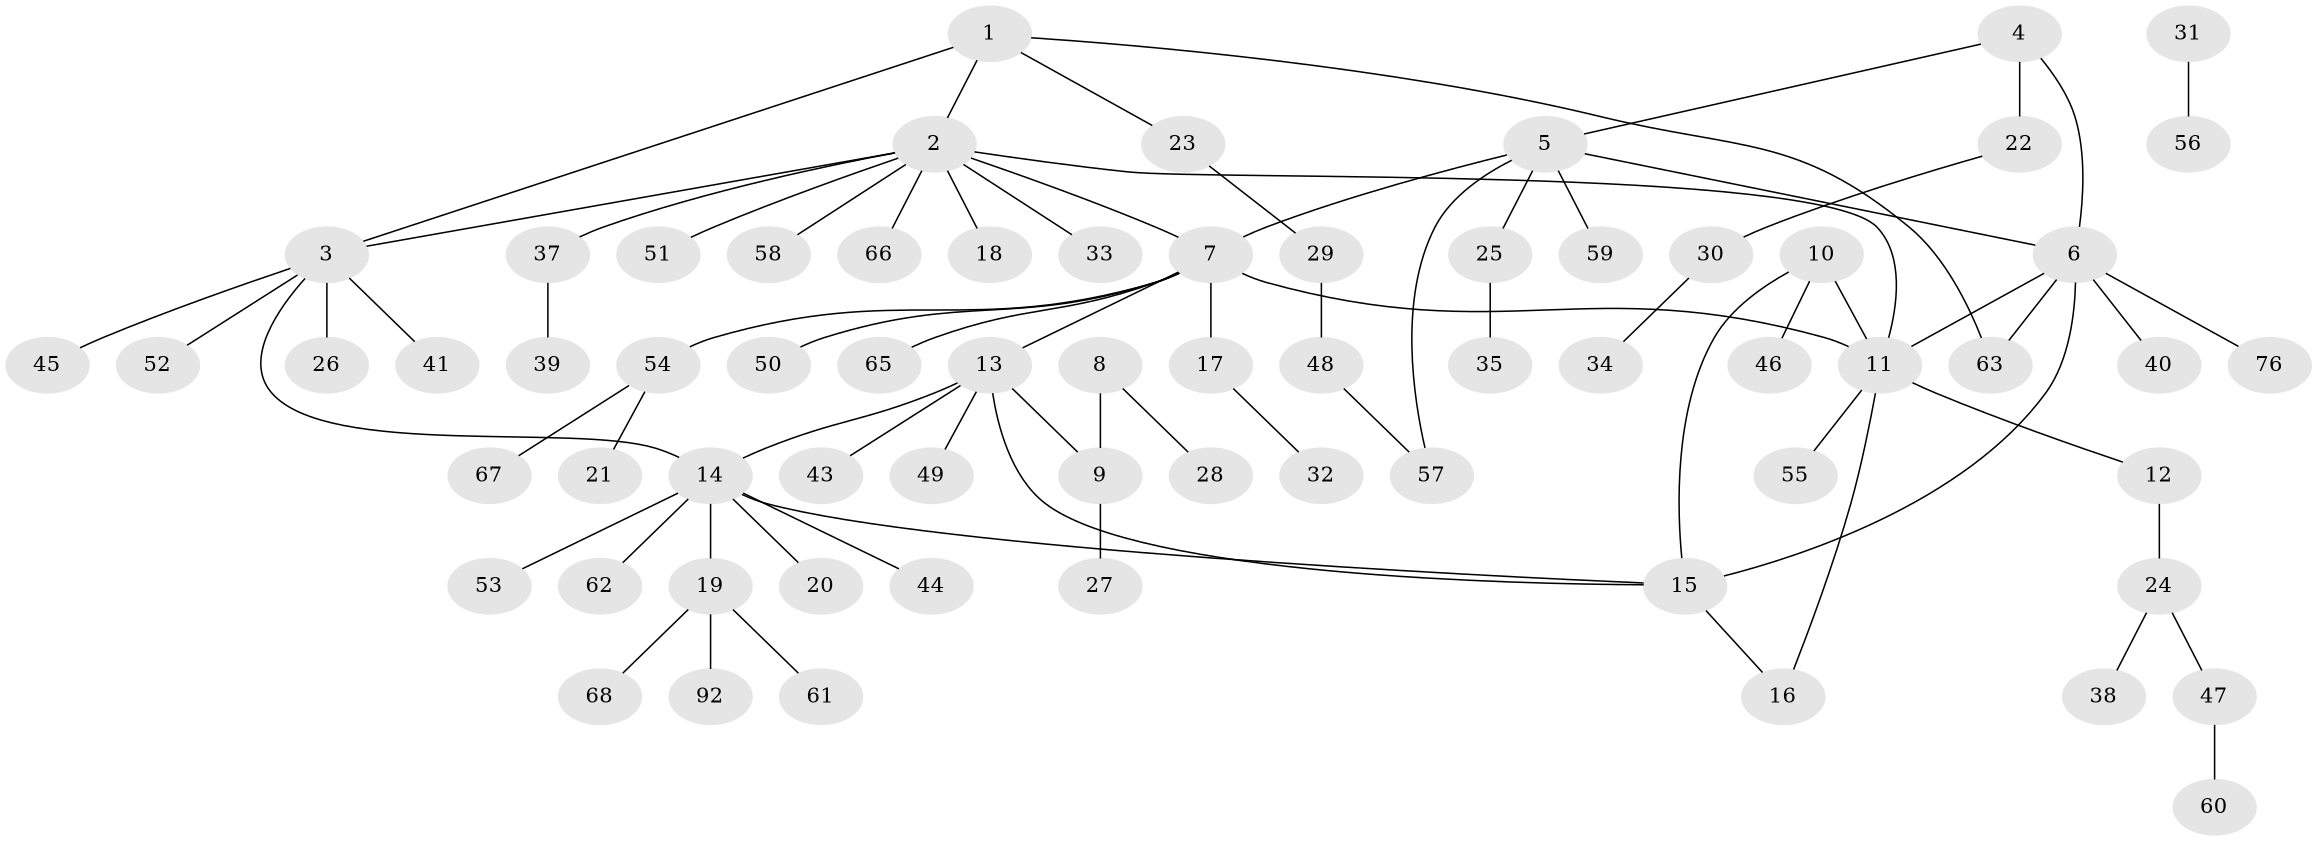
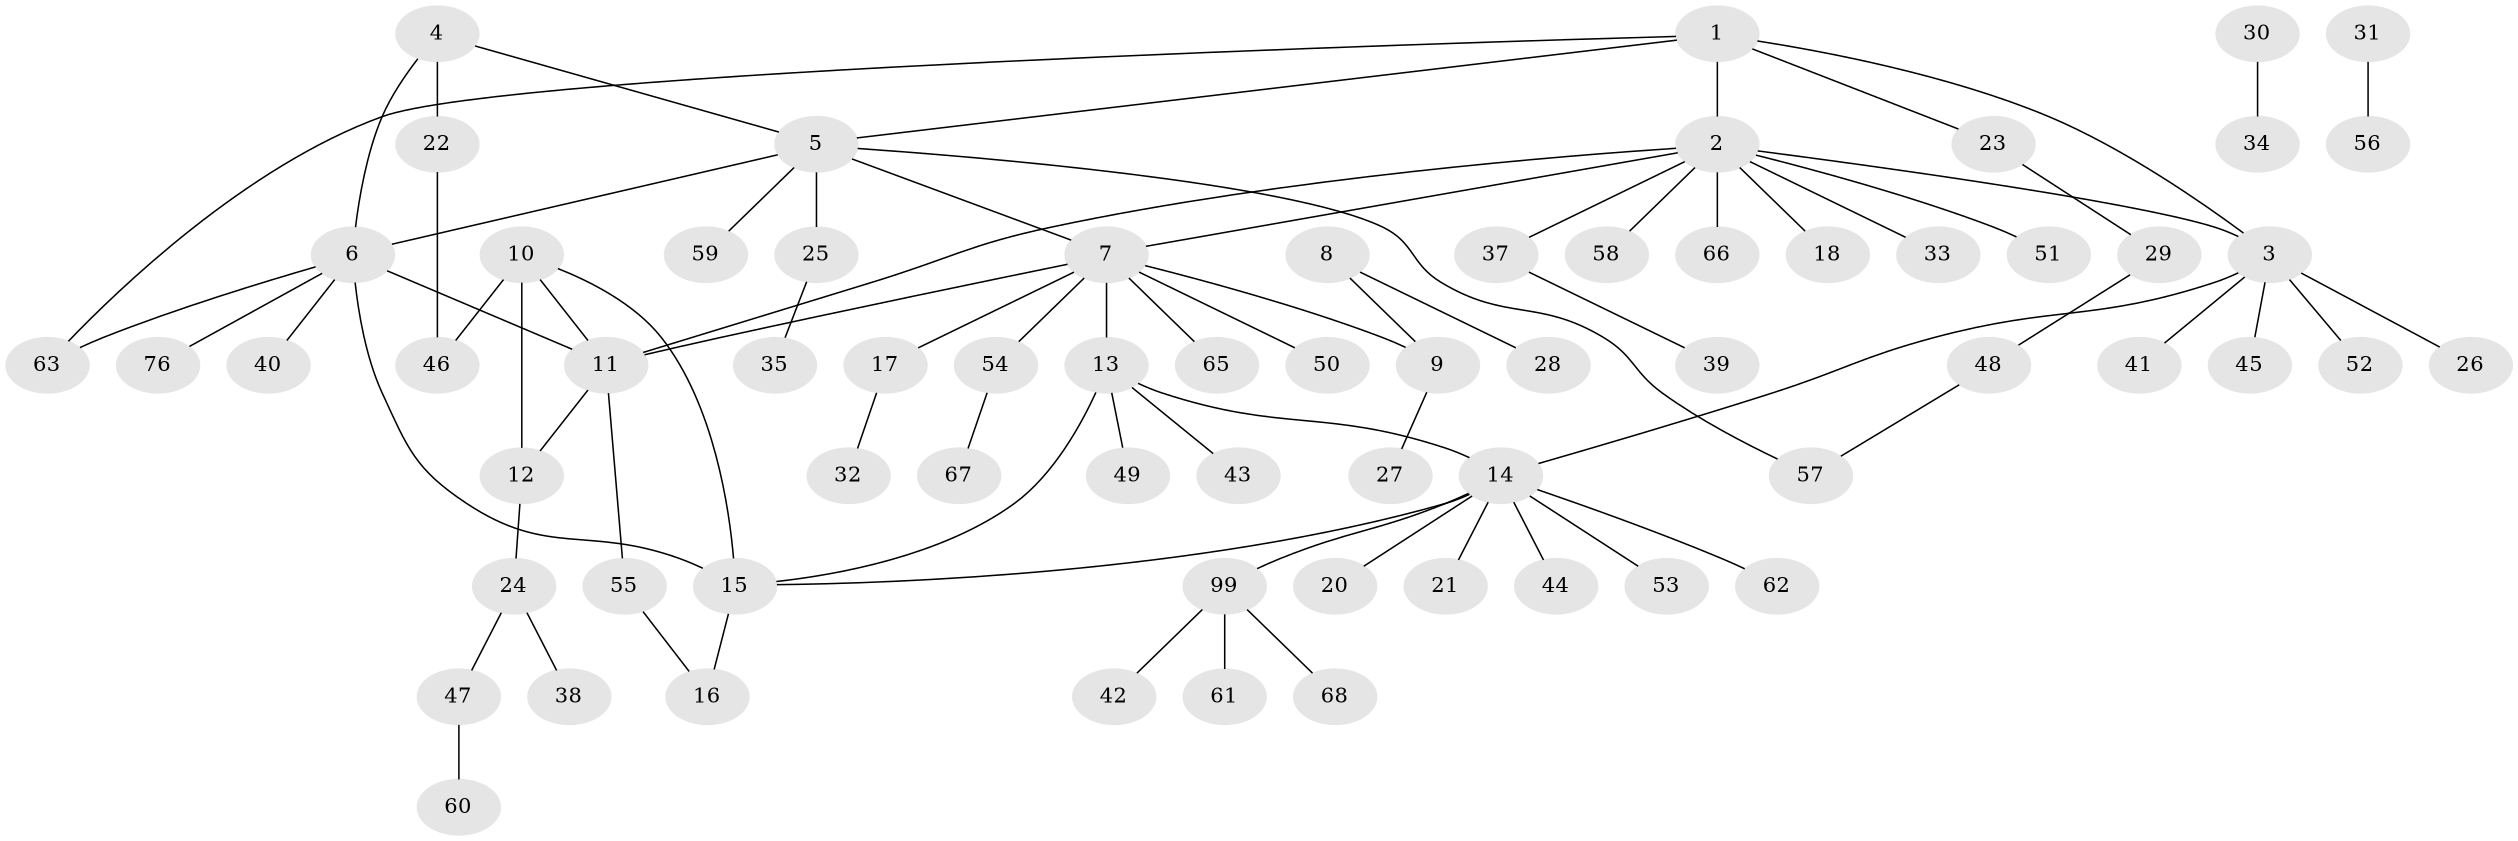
none -> (1267, 89)
(1850, 197) -> (437, 255)
none -> (522, 365)
(1045, 420) -> (1277, 302)
(629, 421) -> (1473, 531)
(1846, 520) -> (666, 642)
(711, 586) -> (1225, 586)
(711, 697) -> (1114, 697)
